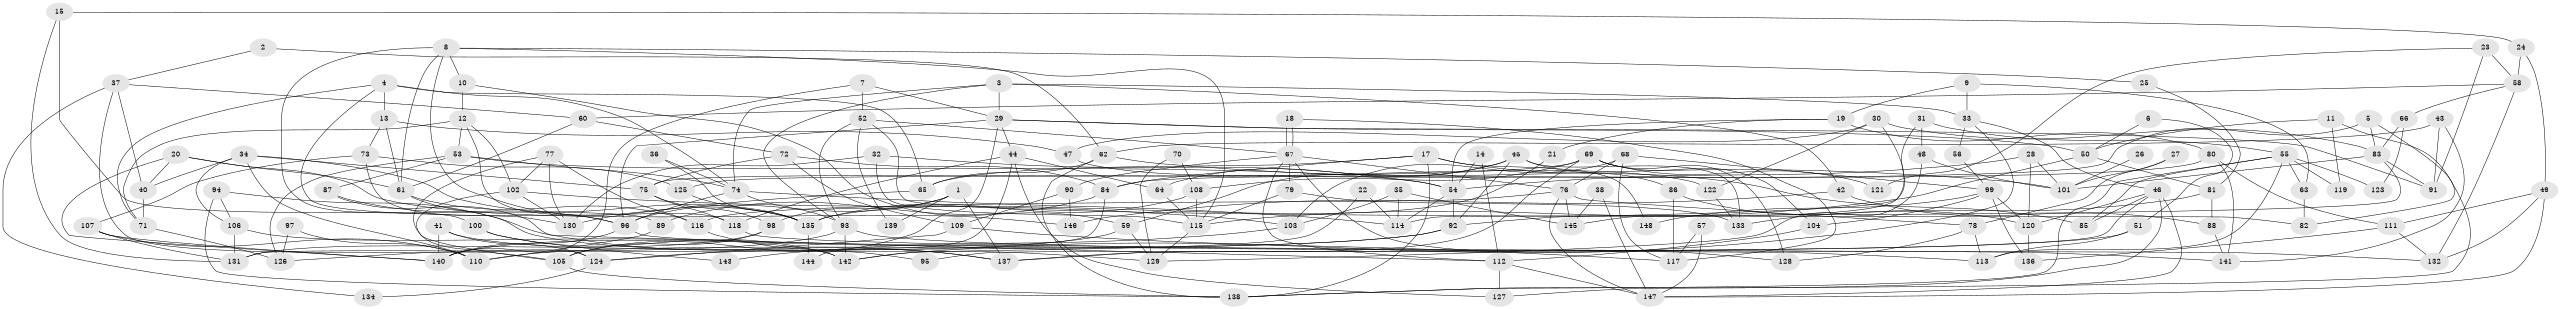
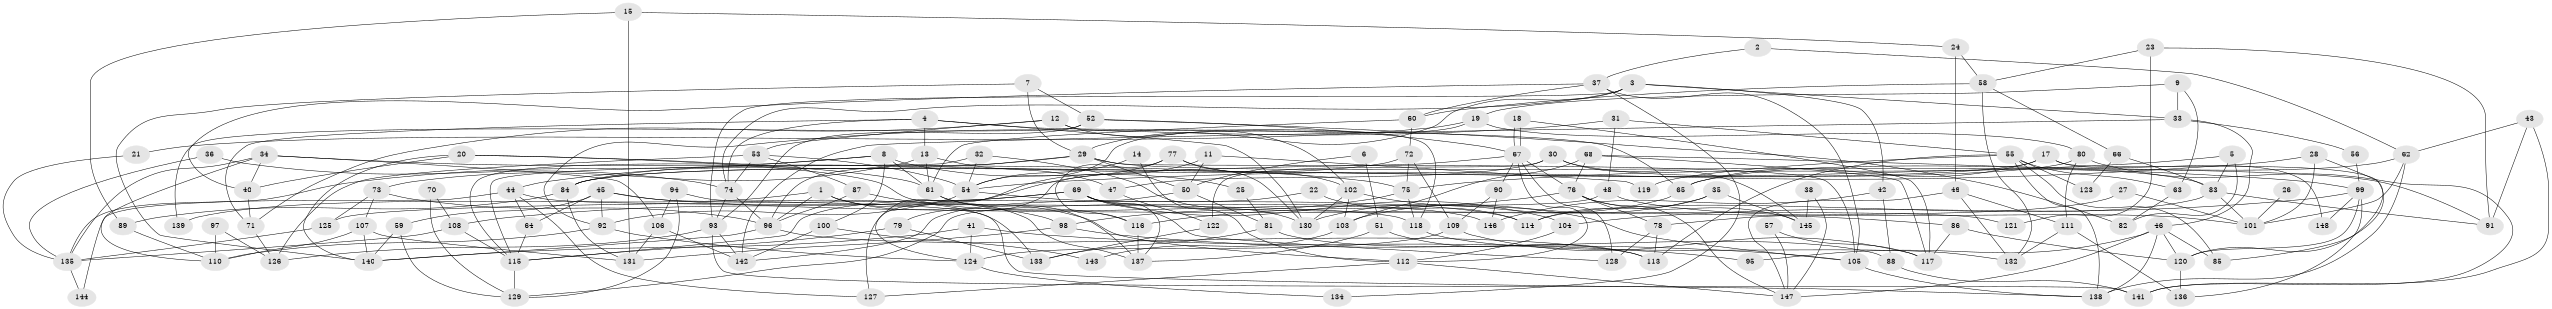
(463, 83) -> none
(1067, 206) -> none
(1373, 269) -> none
